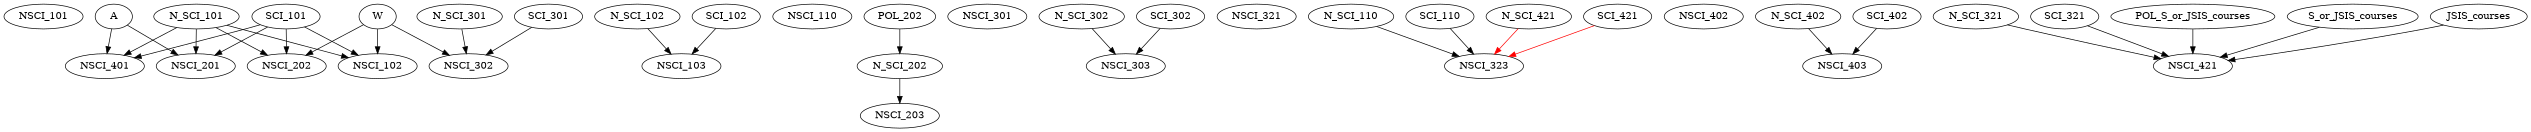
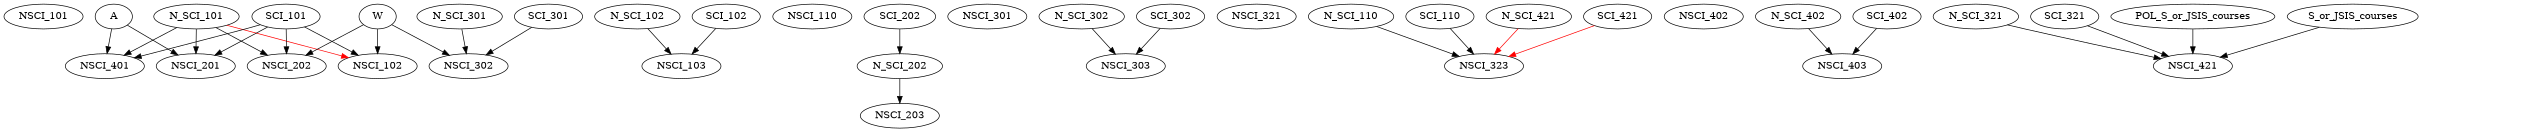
(900, 17) -> (900, 17)
(2479, 17) -> none
(281, 40) -> (281, 40)
